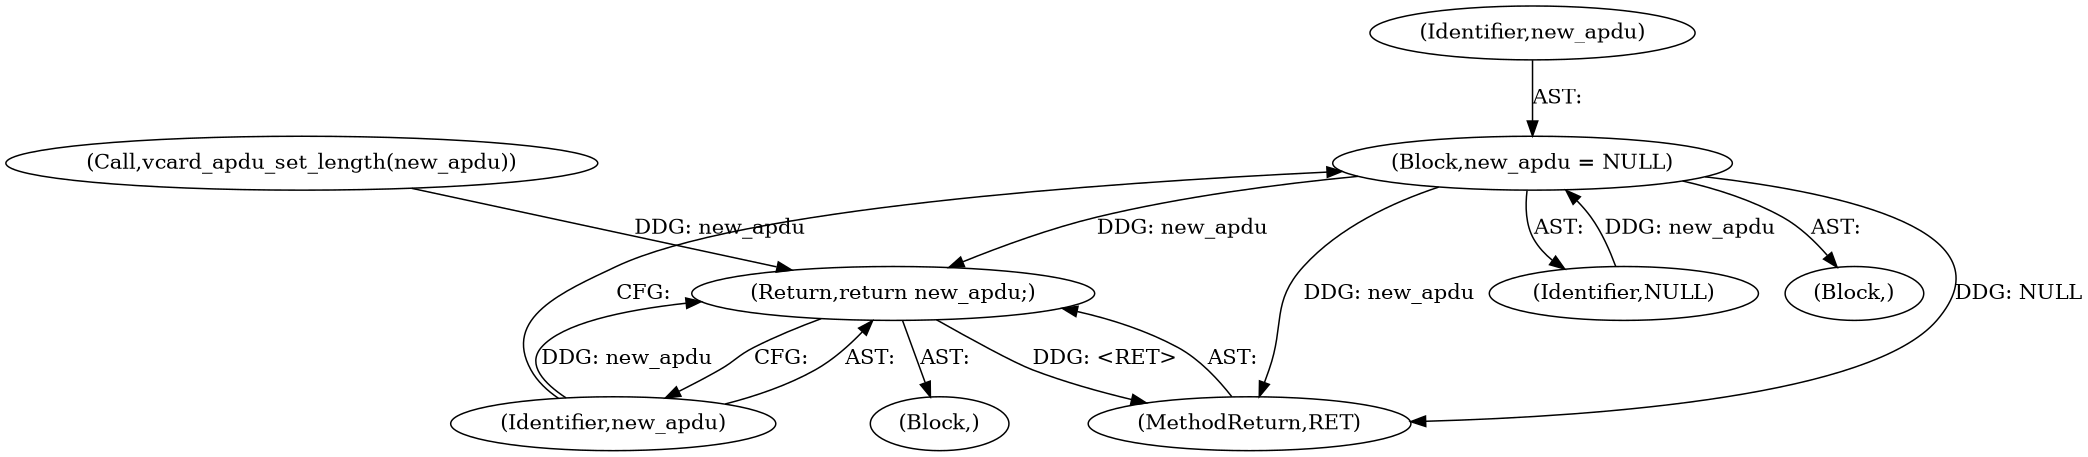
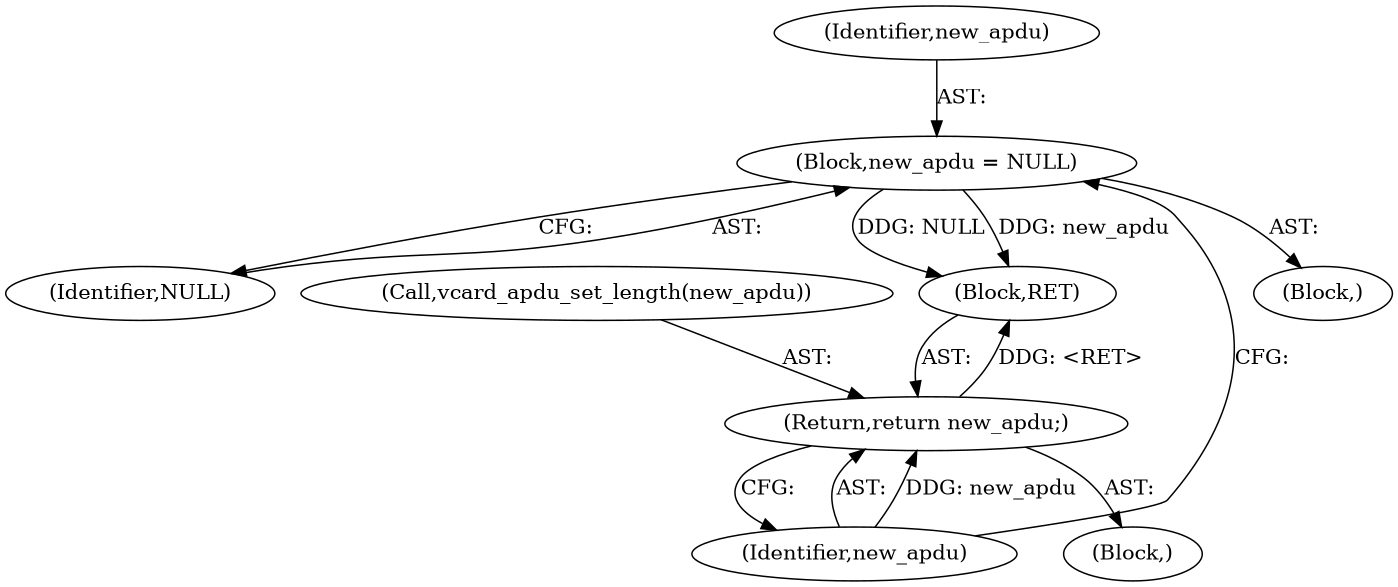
(1157, 204) -> none
(720, 228) -> (811, 359)
(1563, 228) -> (569, 228)
(1691, 228) -> (741, 228)
(1250, 424) -> (1018, 293)
